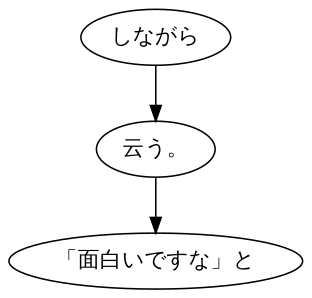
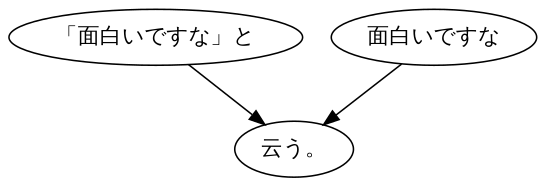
(156, 37) -> (434, 37)
(156, 198) -> (220, 90)
